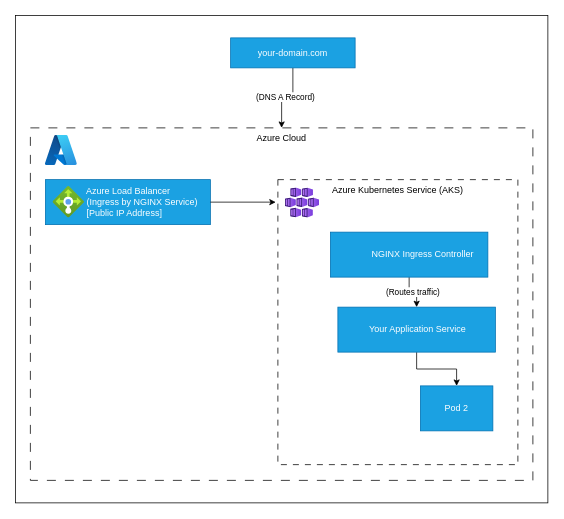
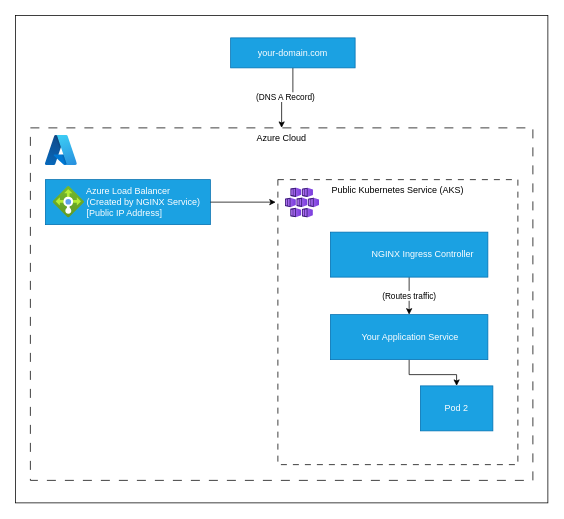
(398, 190) -> (398, 190)
(108, 202) -> (108, 202)
(417, 330) -> (409, 337)
